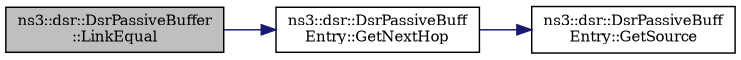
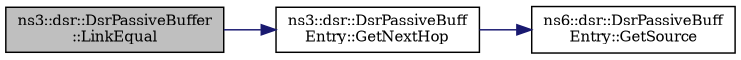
(633, 30) -> (633, 30)
